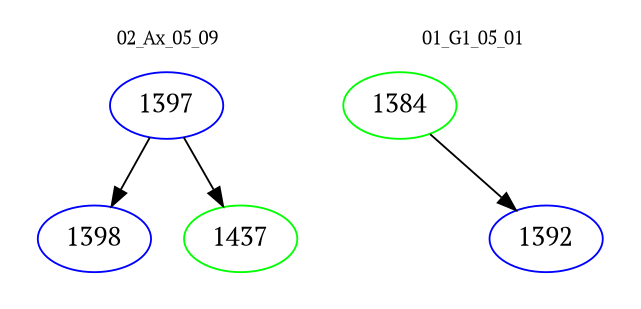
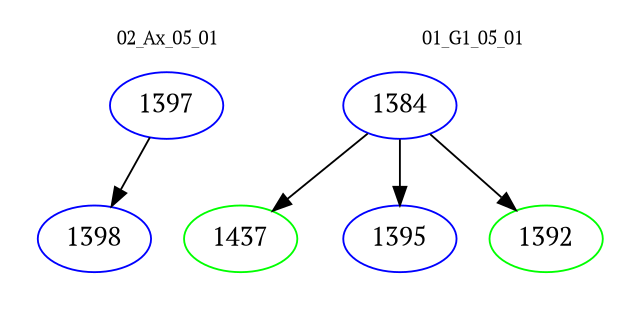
(168, 40) -> (168, 40)
(400, 106) -> (400, 106)
(199, 164) -> (340, 157)
none -> (400, 239)
(546, 239) -> (546, 239)
